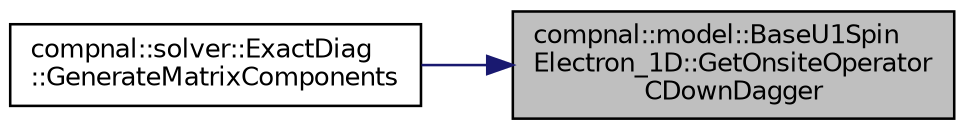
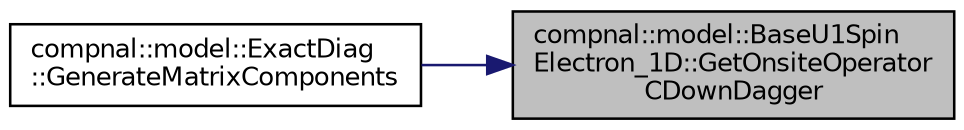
(216, 65) -> (216, 65)
